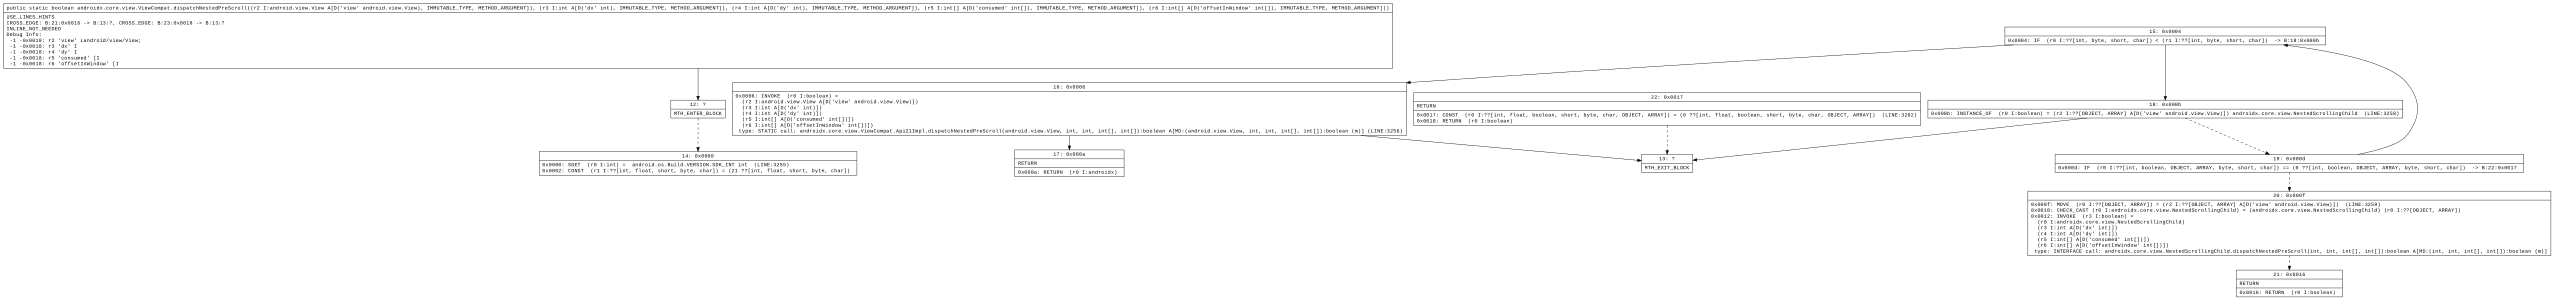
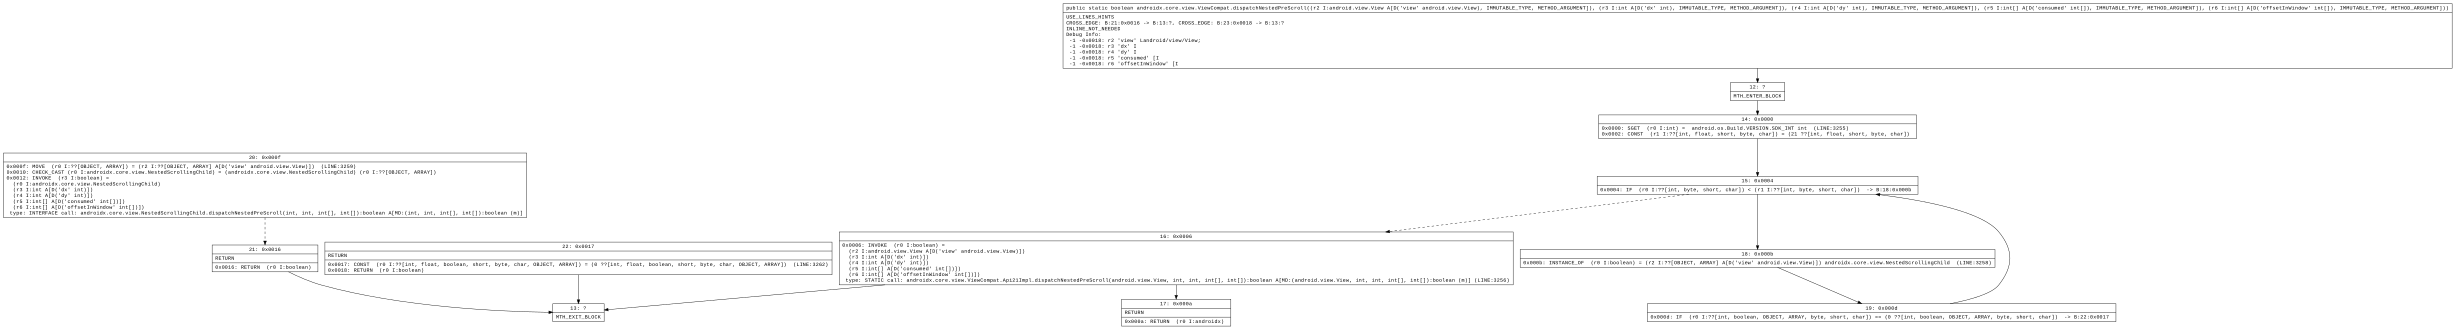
(1712, 63) -> (1539, 213)
(698, 133) -> (1758, 106)
(2226, 135) -> (1818, 285)
(1667, 138) -> (578, 287)
(1892, 139) -> (417, 303)
none -> (1758, 156)
(2289, 180) -> none
